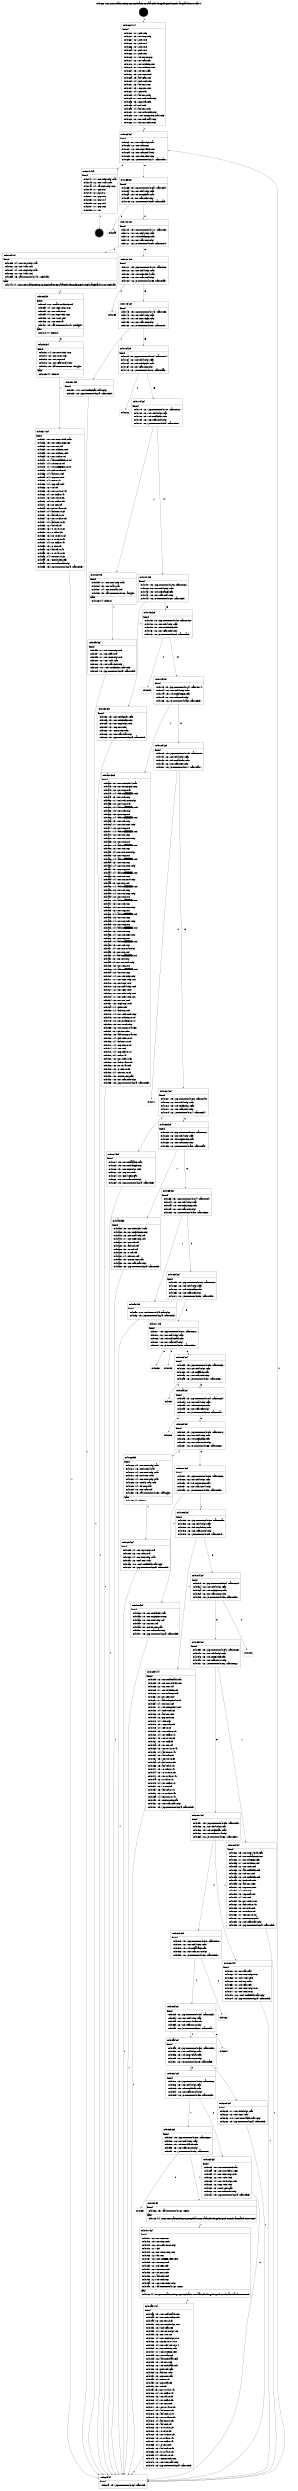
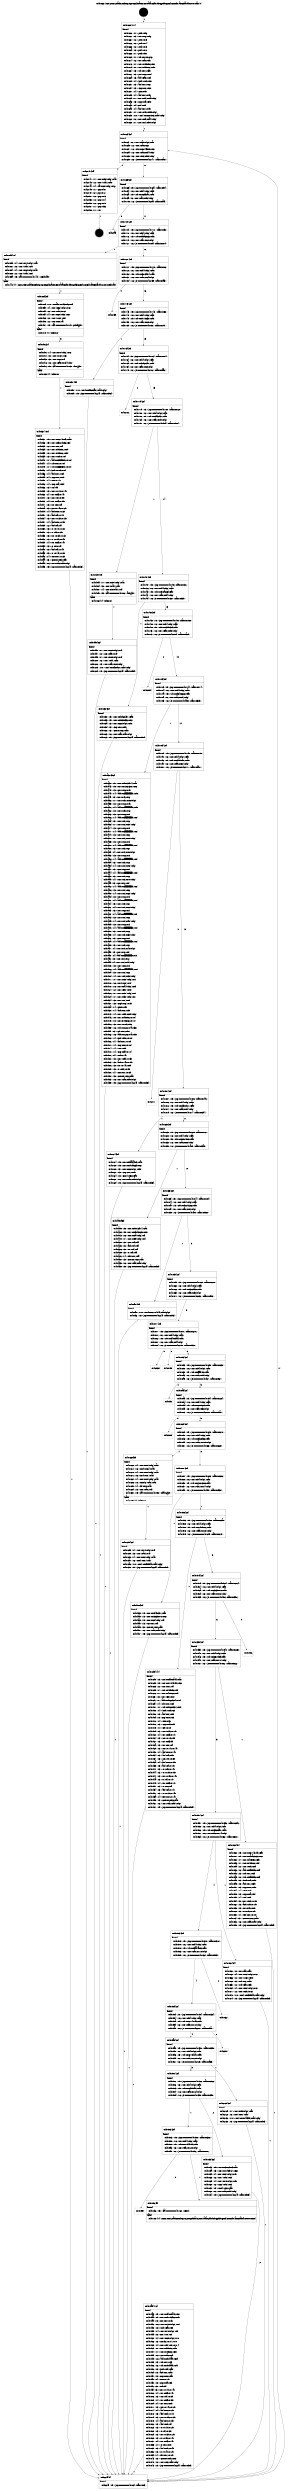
(195, 2263) -> none
